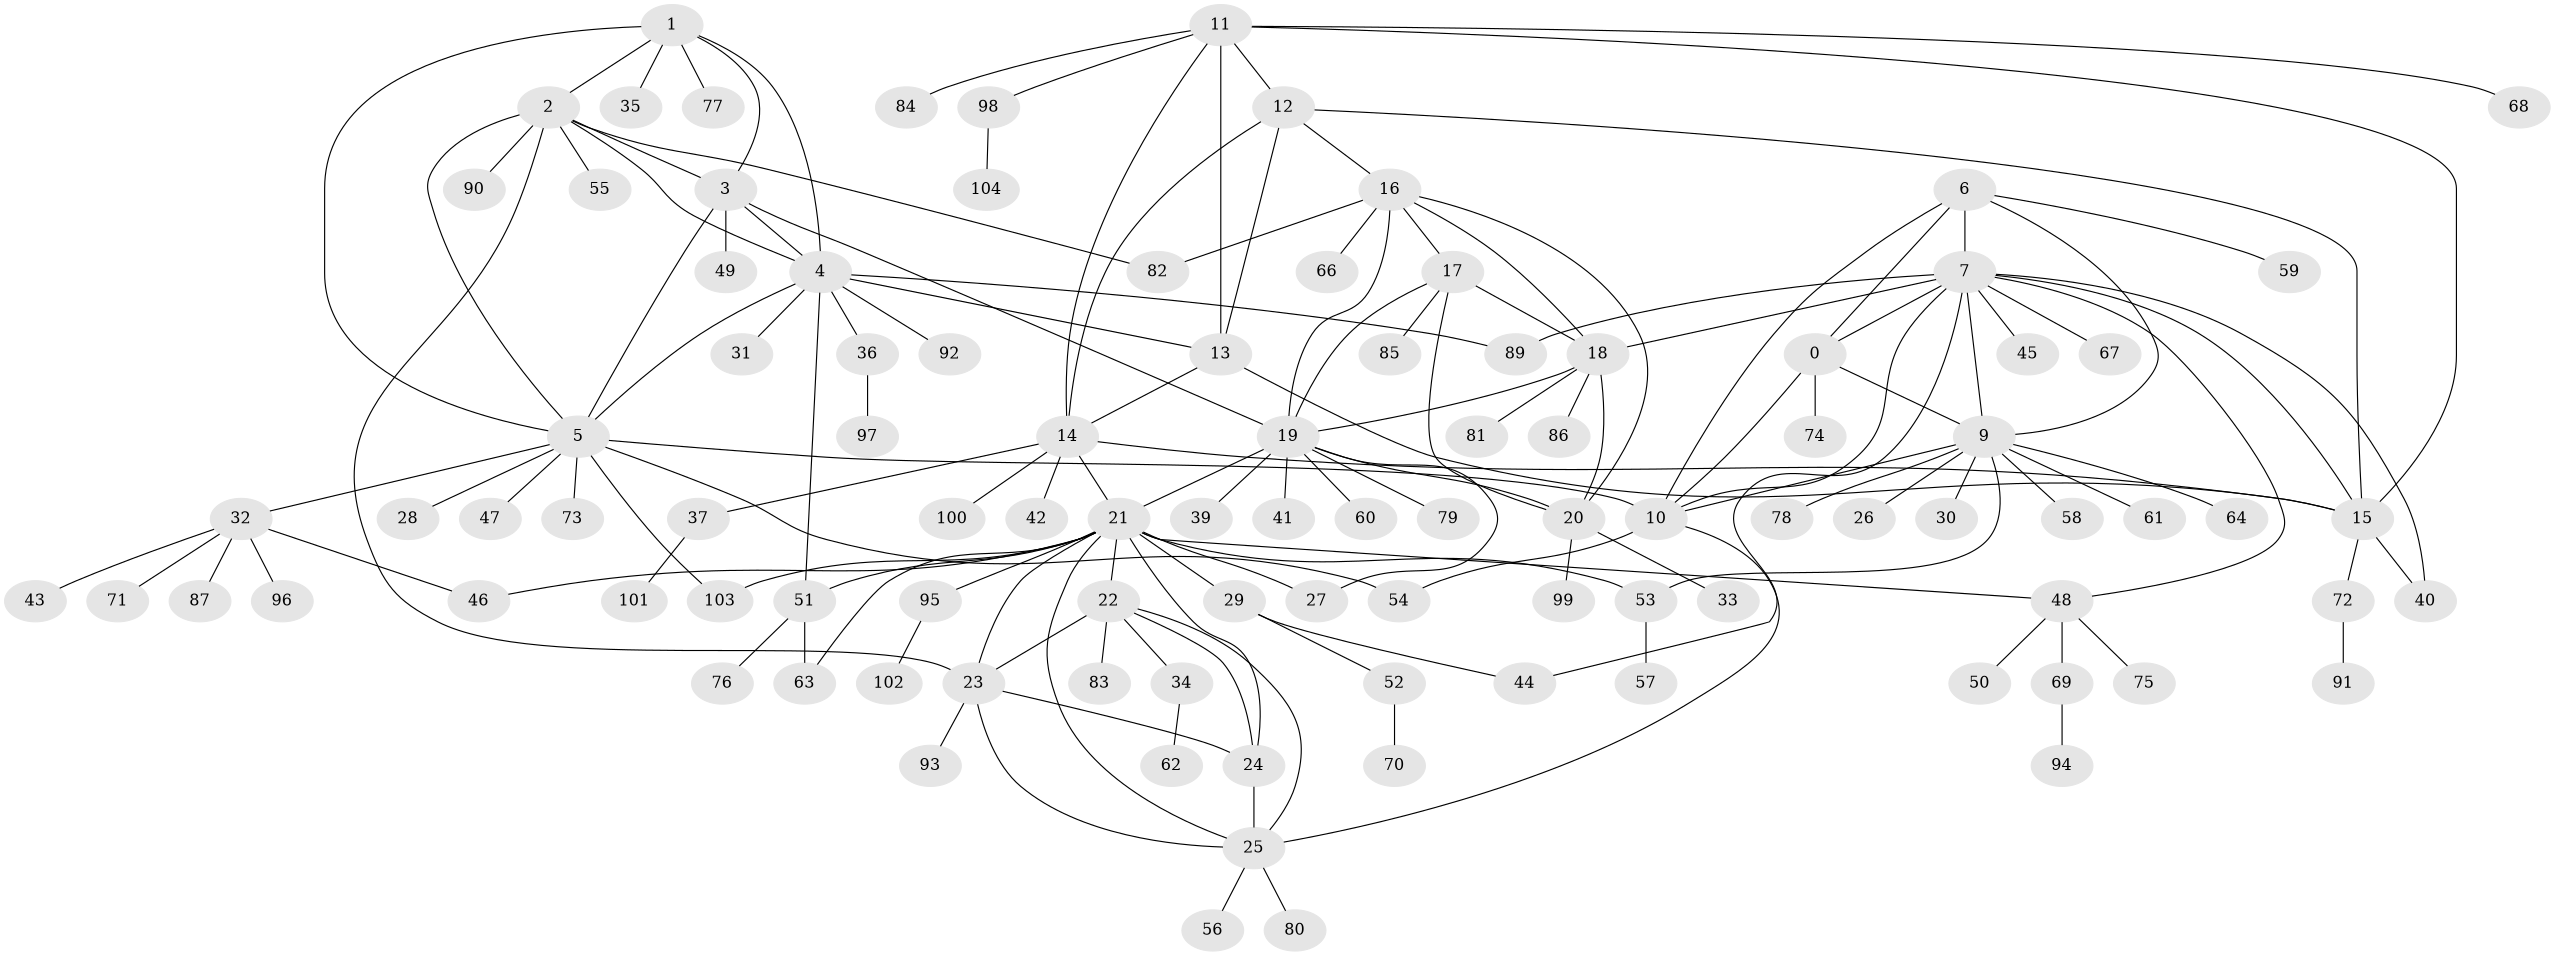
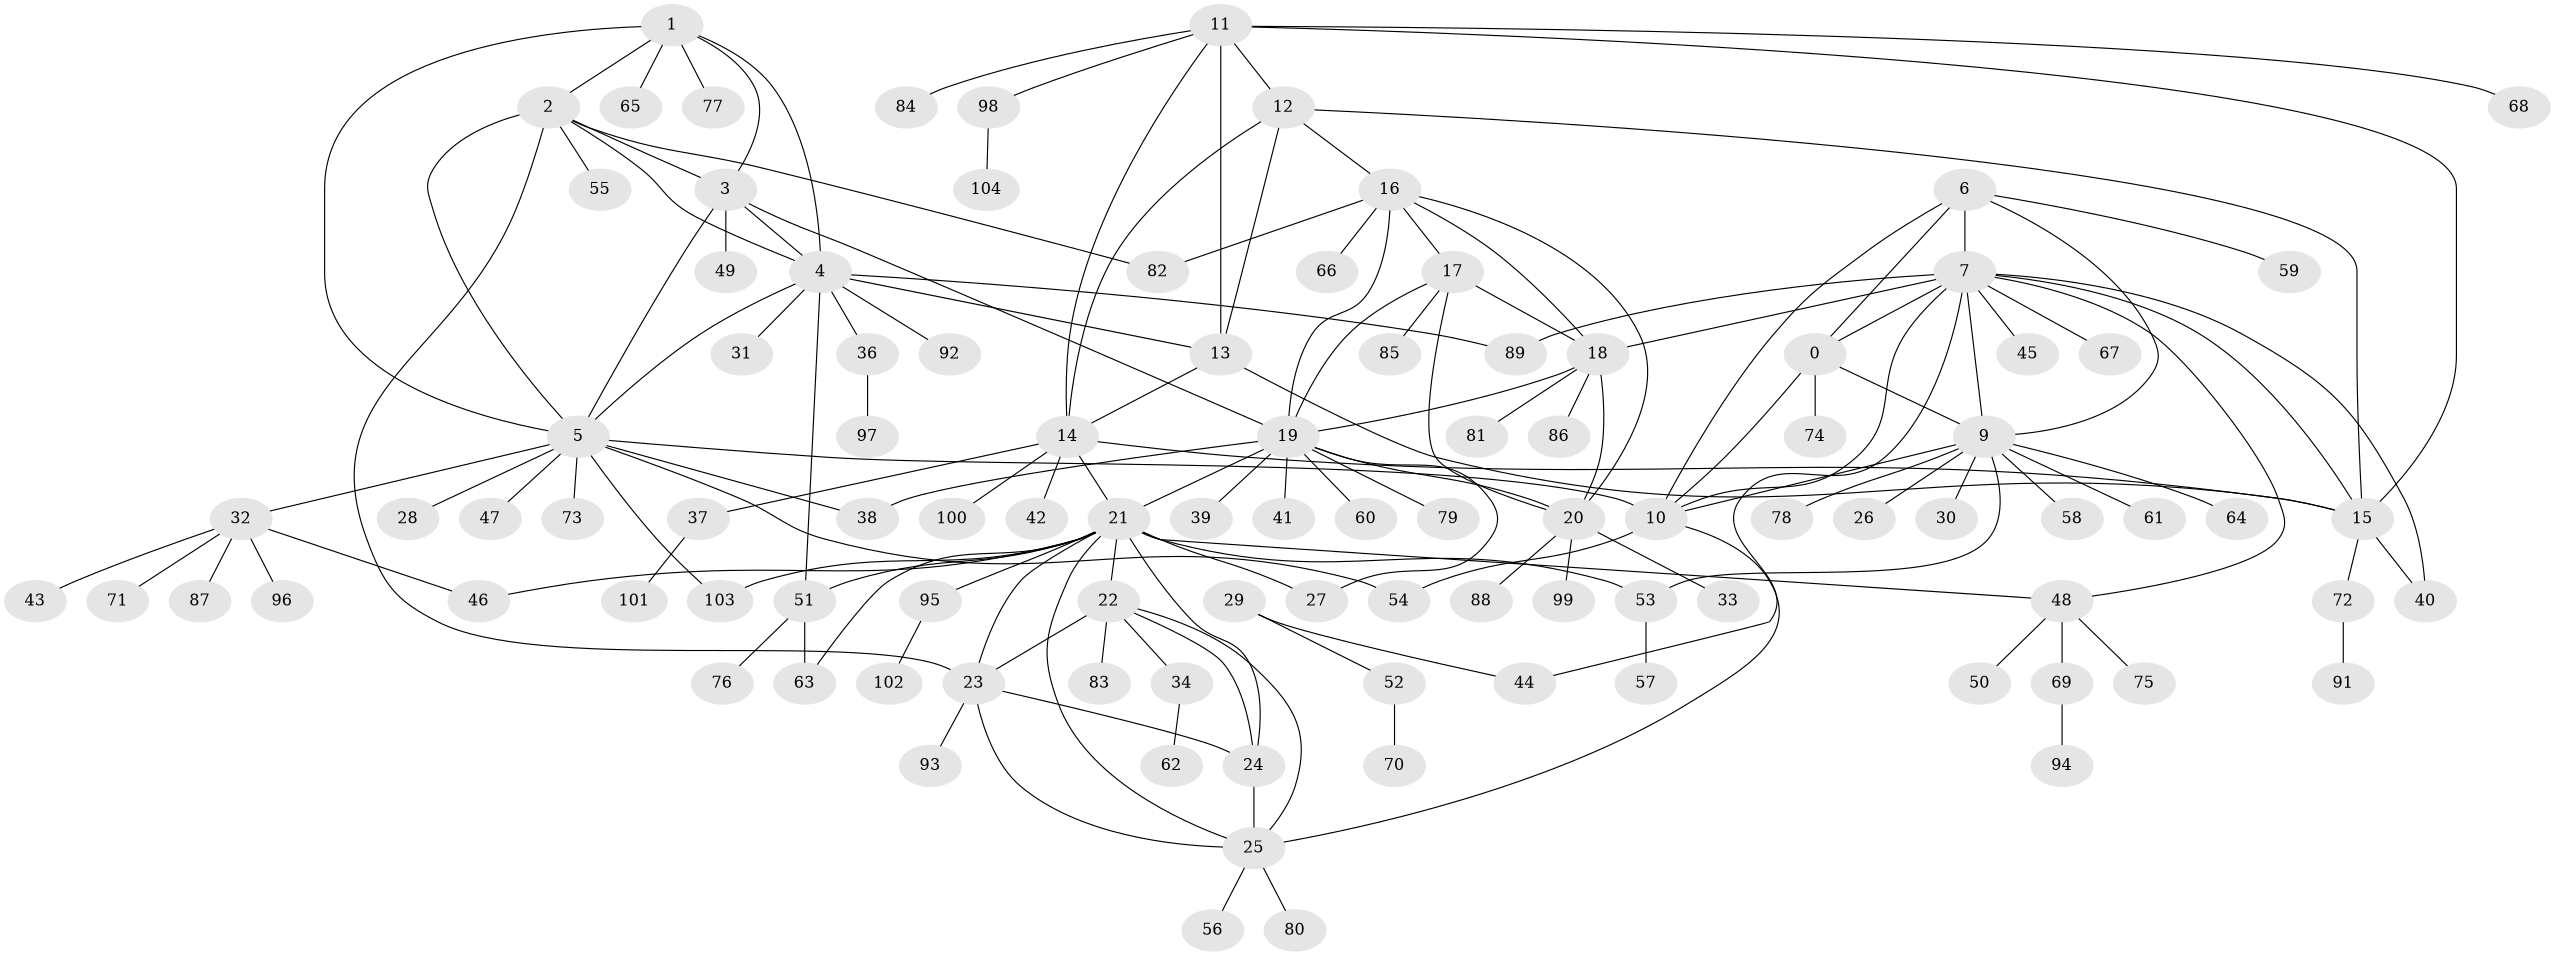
(631, 107) -> (631, 107)
(474, 190) -> none
none -> (868, 519)
(1184, 565) -> none
none -> (1481, 601)
